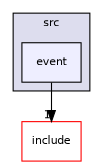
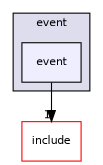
(52, 24) -> (52, 24)
